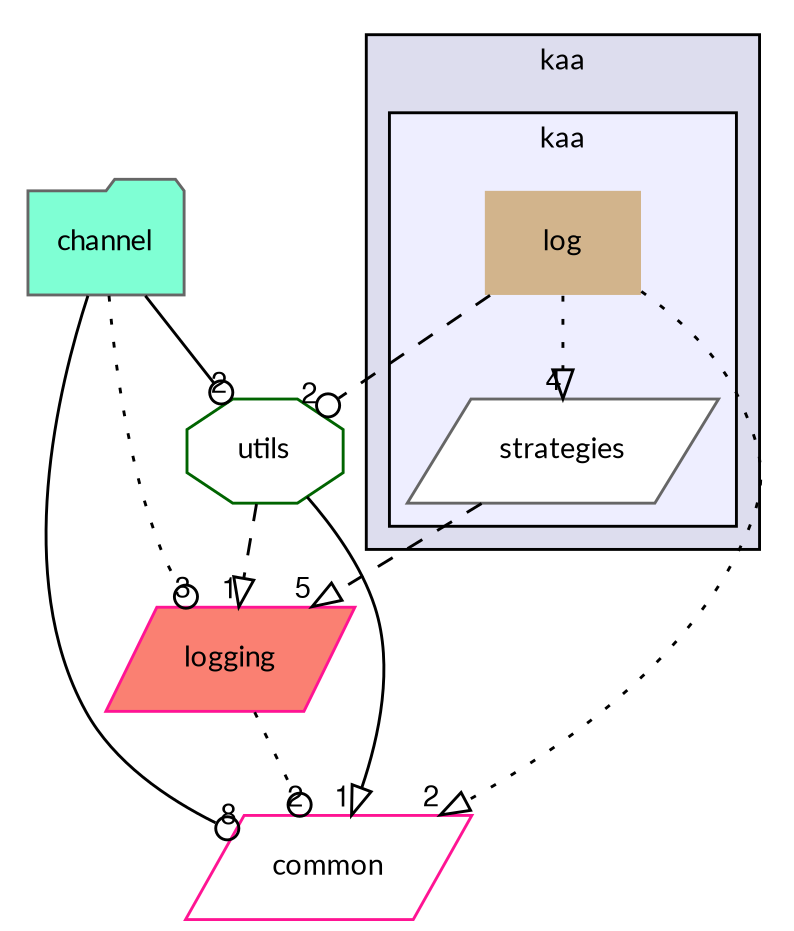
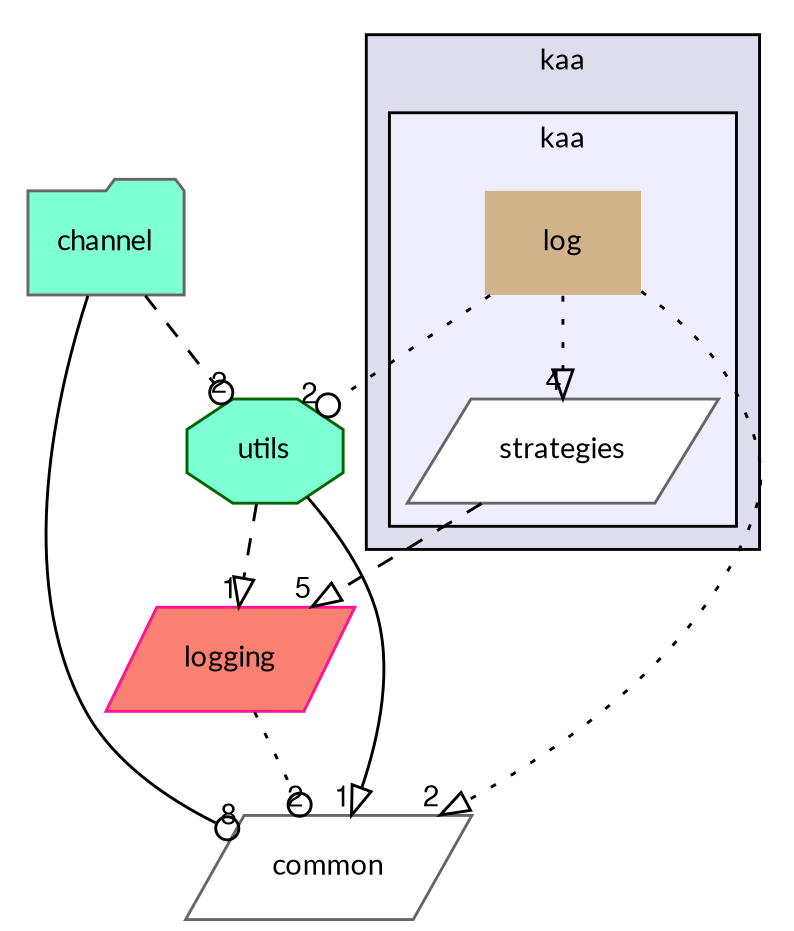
(180, 339) -> (180, 339)
(414, 347) -> (414, 347)
(130, 445) -> none
(265, 451) -> (265, 451)
(329, 868) -> (329, 868)
